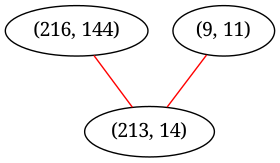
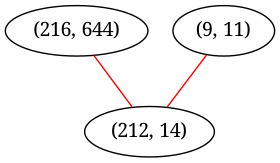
(77, 31) -> (77, 31)
(150, 132) -> (150, 132)
